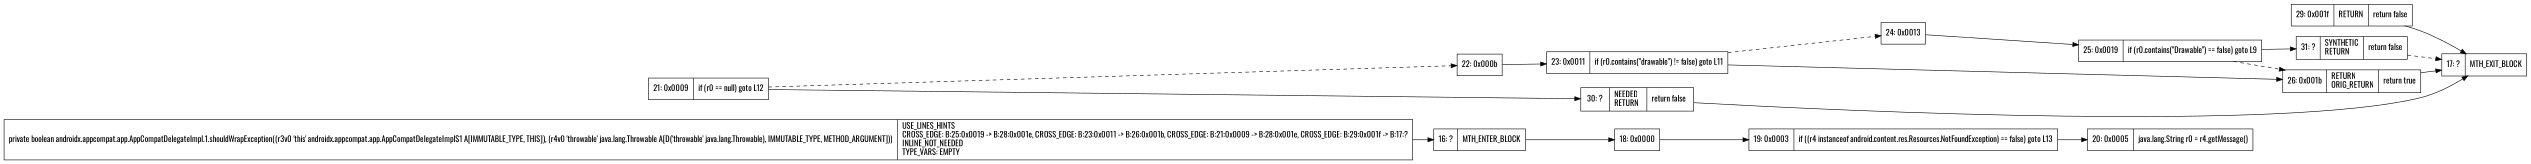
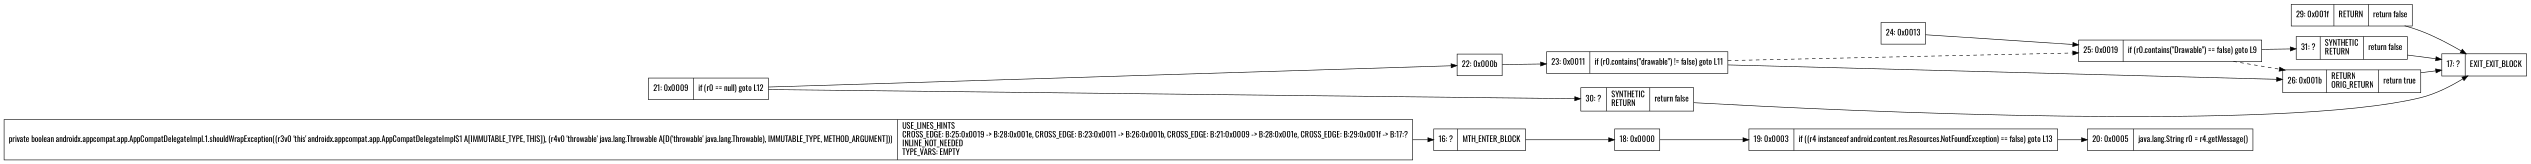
(1802, 44) -> (1900, 57)
(2422, 57) -> (2422, 57)
(2496, 65) -> (2496, 65)
(1110, 76) -> (1110, 76)
(1626, 95) -> (1628, 95)
